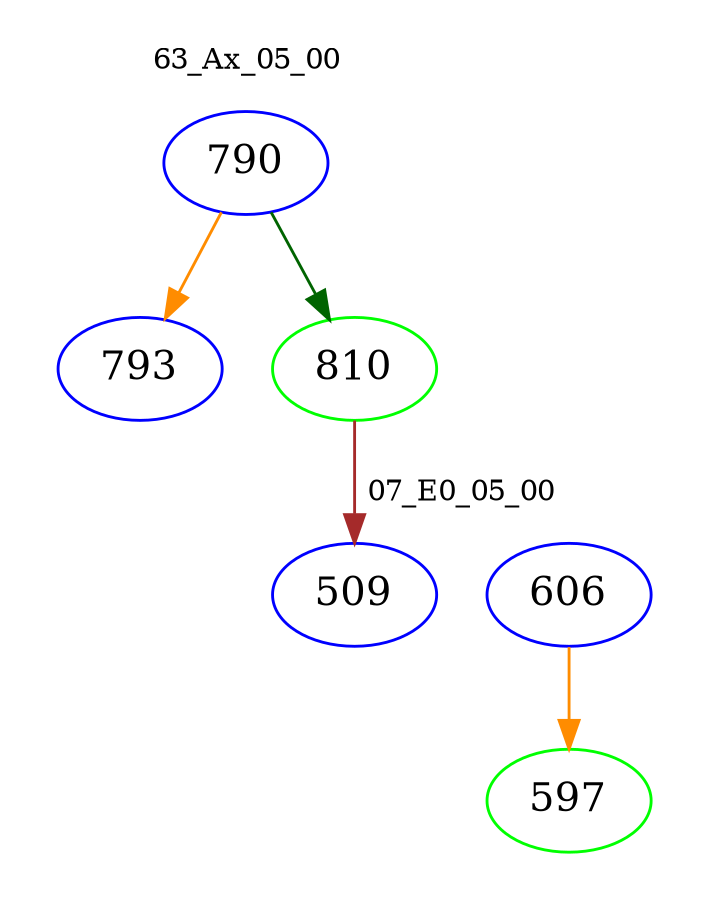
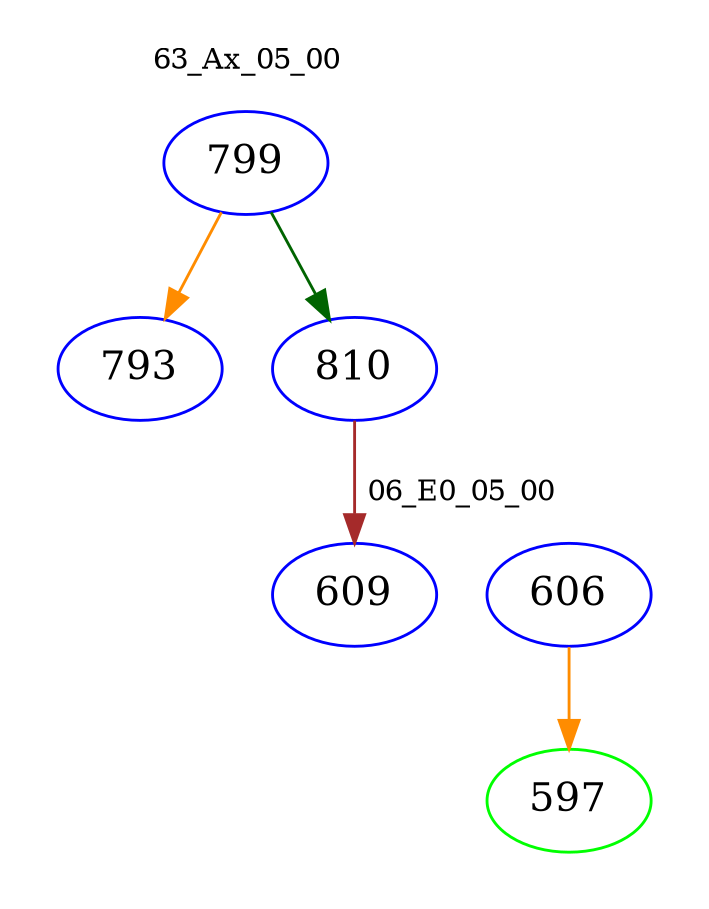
(246, 163) -> (246, 163)
(355, 369) -> (355, 369)
(462, 493) -> (462, 493)
(355, 595) -> (355, 595)
